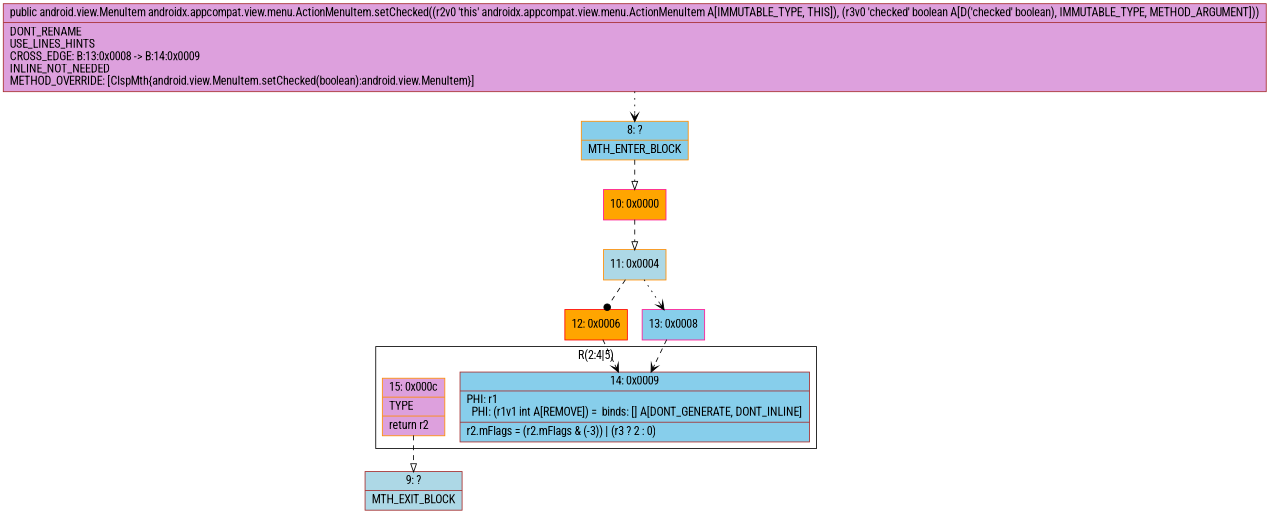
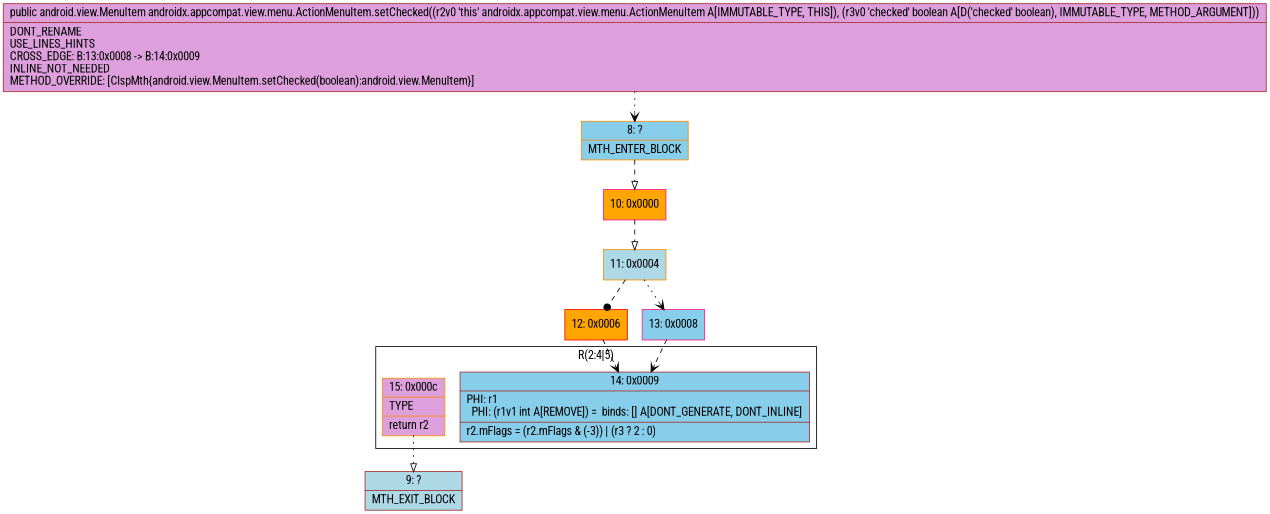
(414, 454) -> (414, 454)
